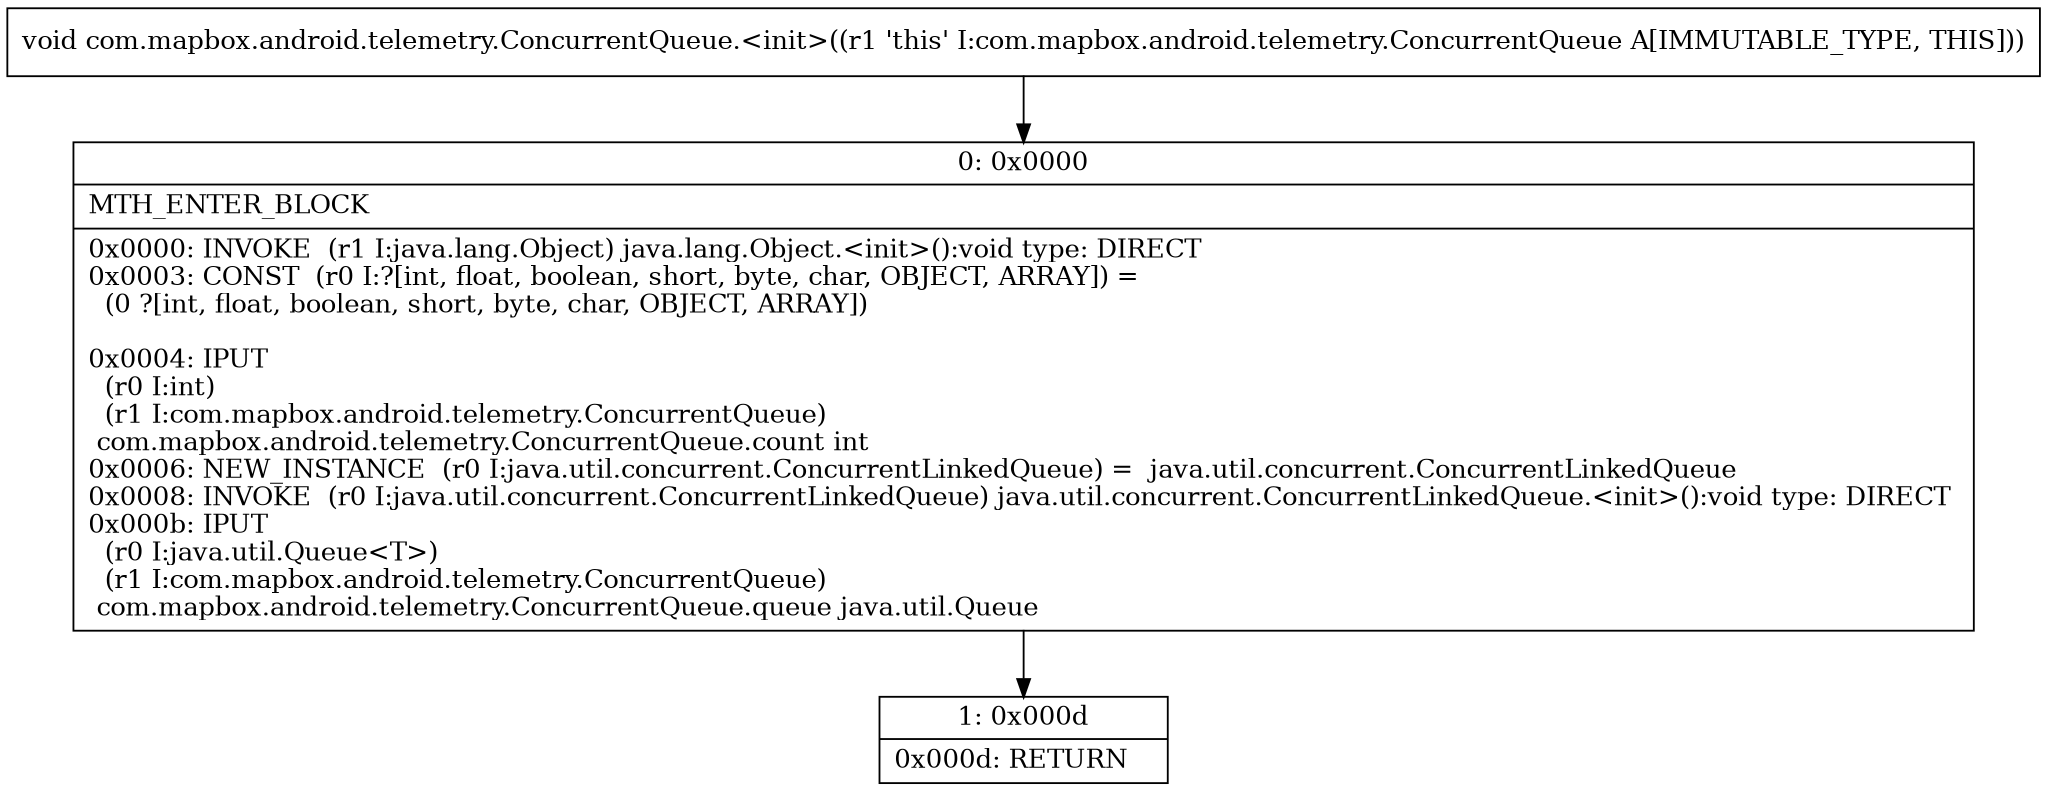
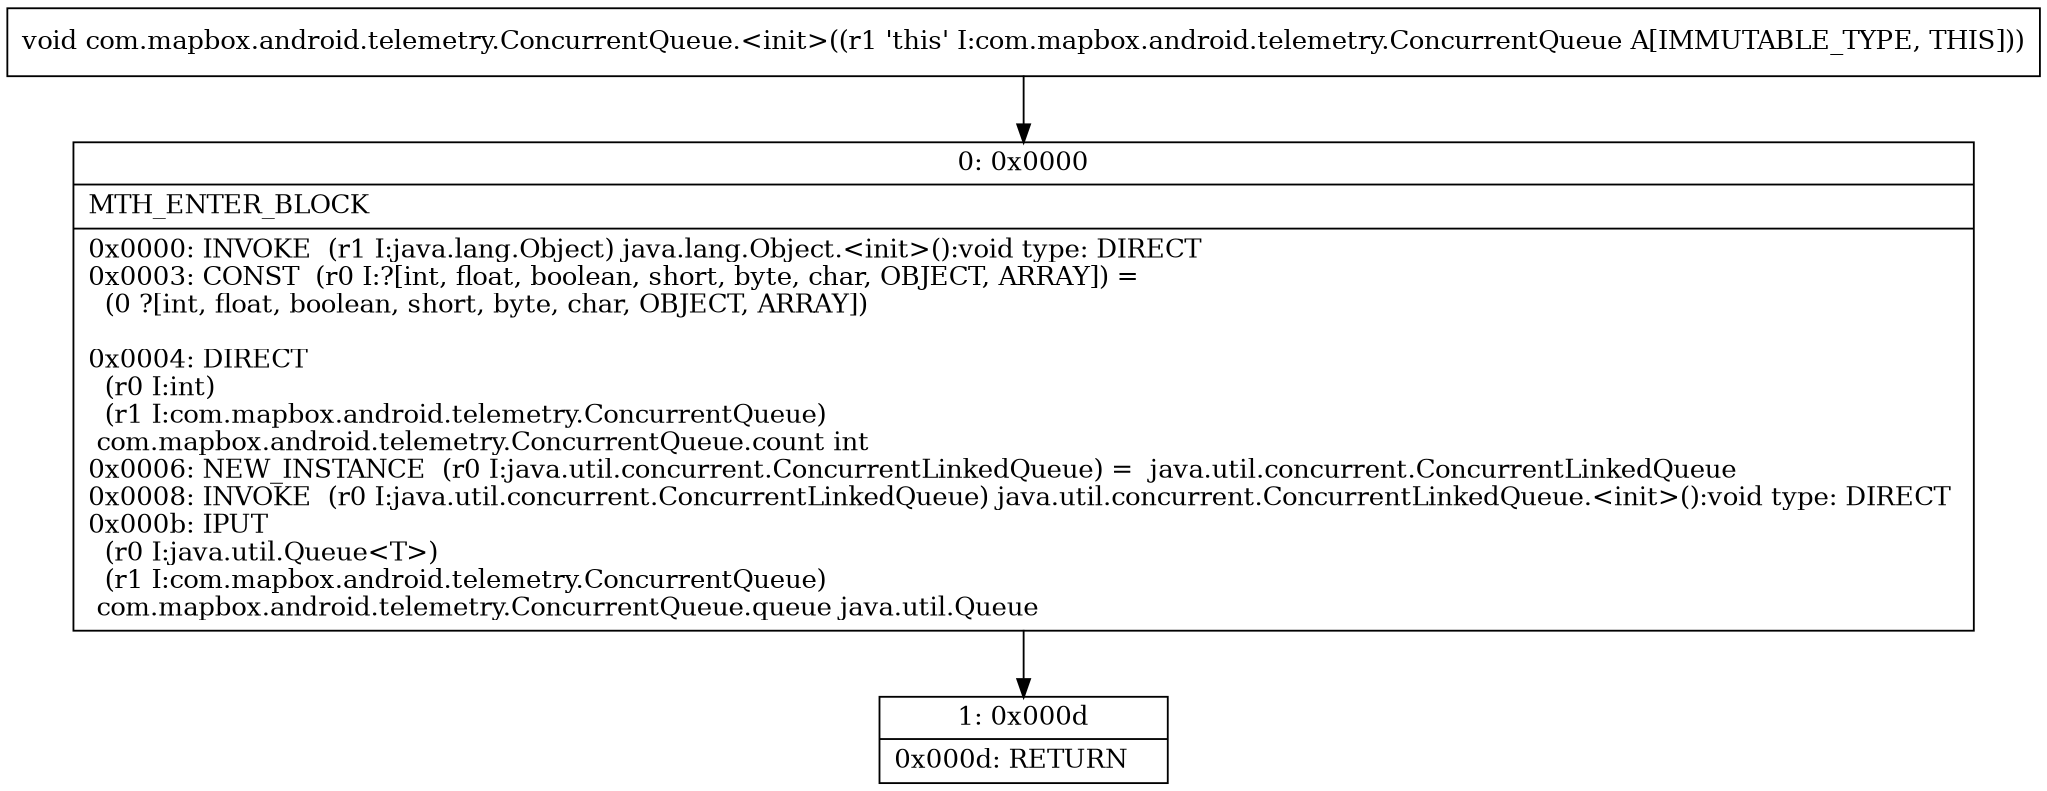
(186, 360) -> (207, 360)
